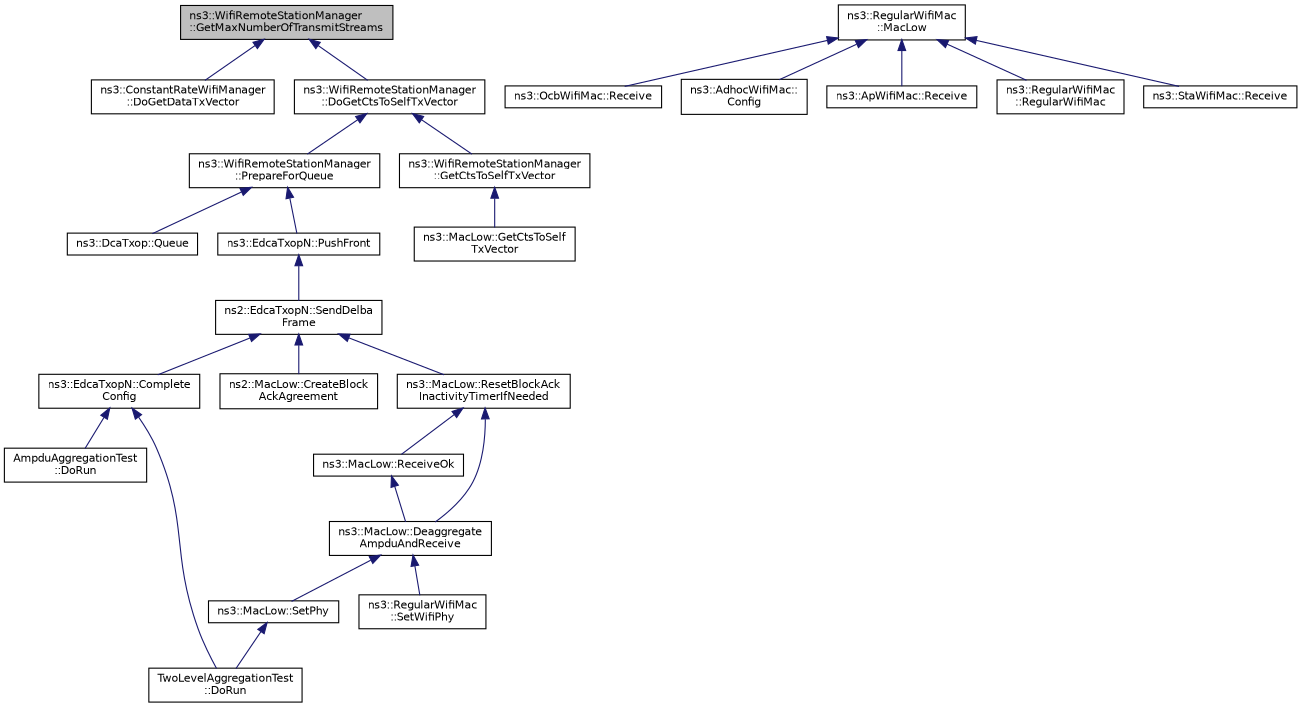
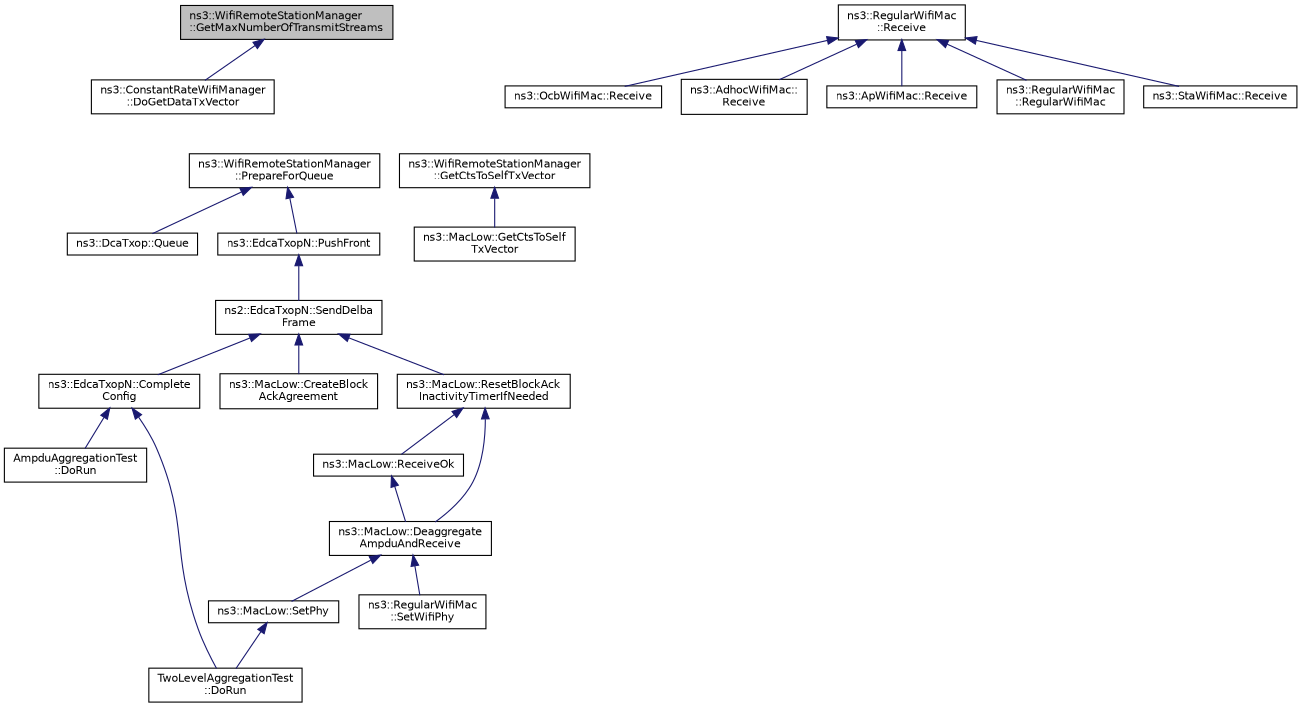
(902, 22) -> (902, 22)
(390, 97) -> none
(744, 97) -> (744, 97)
(299, 391) -> (299, 391)
